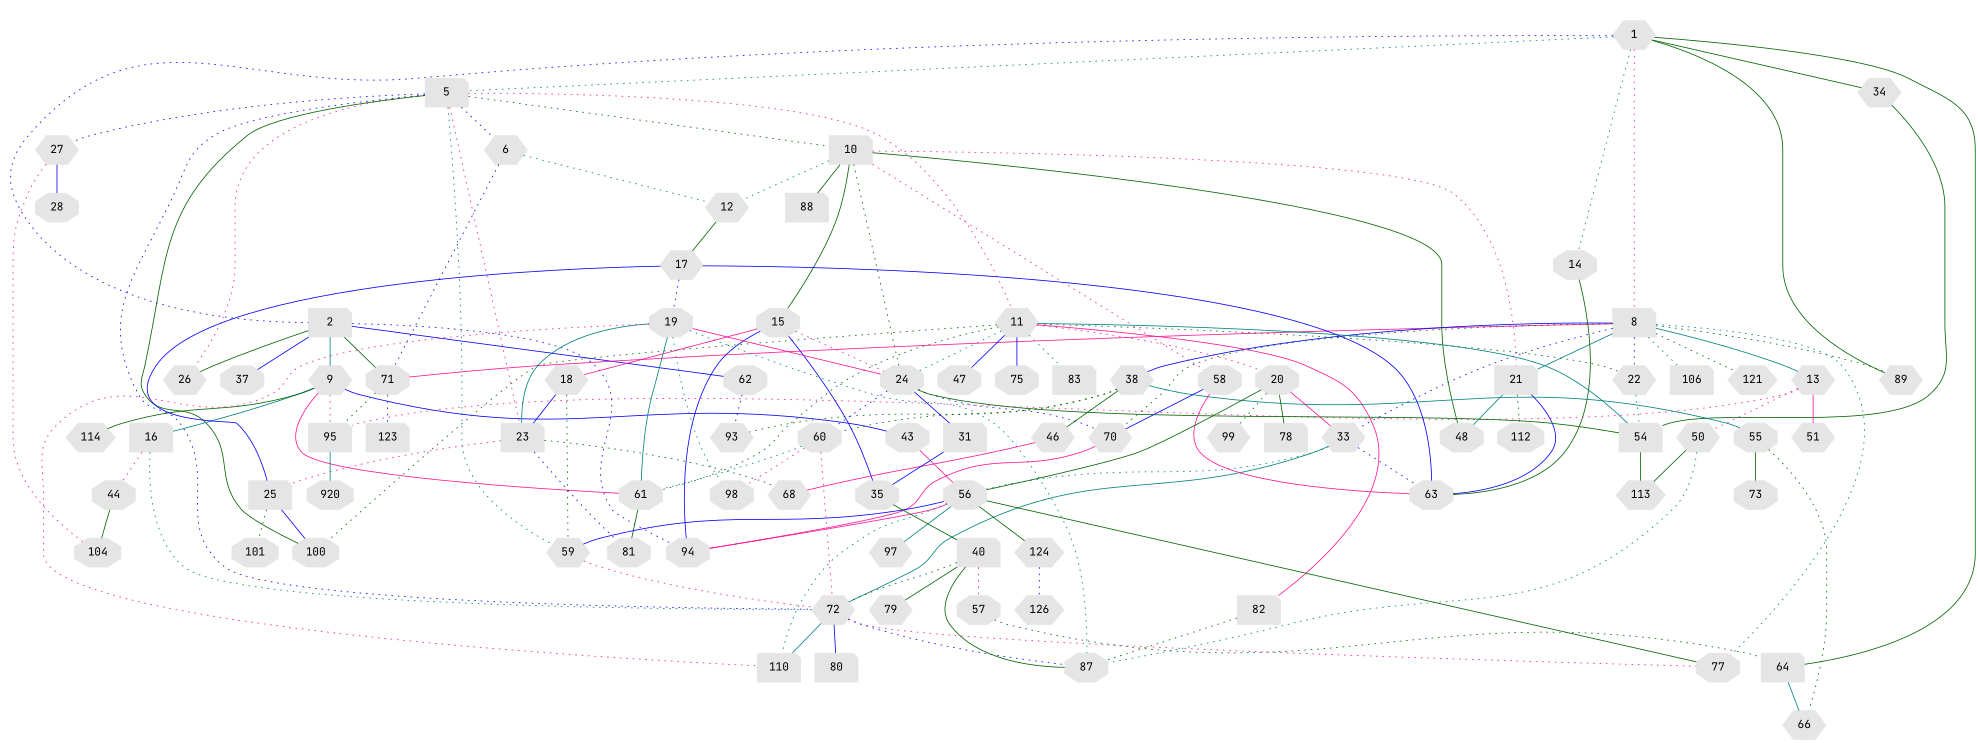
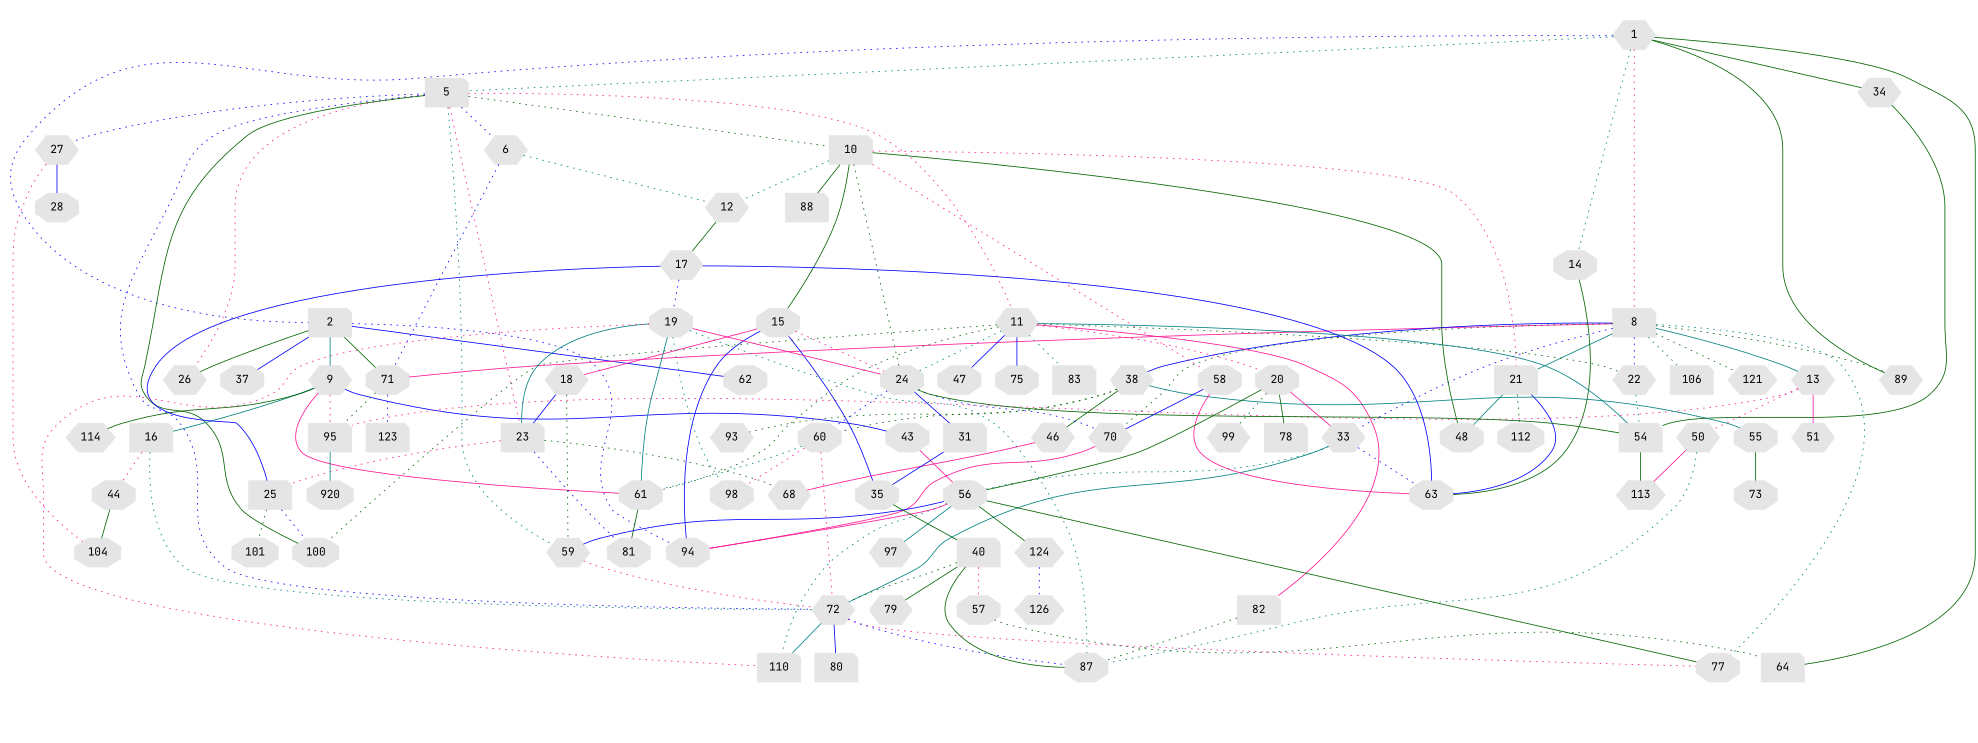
(739, 409) -> none
(1670, 466) -> (1670, 466)
(293, 524) -> (293, 524)
(1804, 725) -> none
